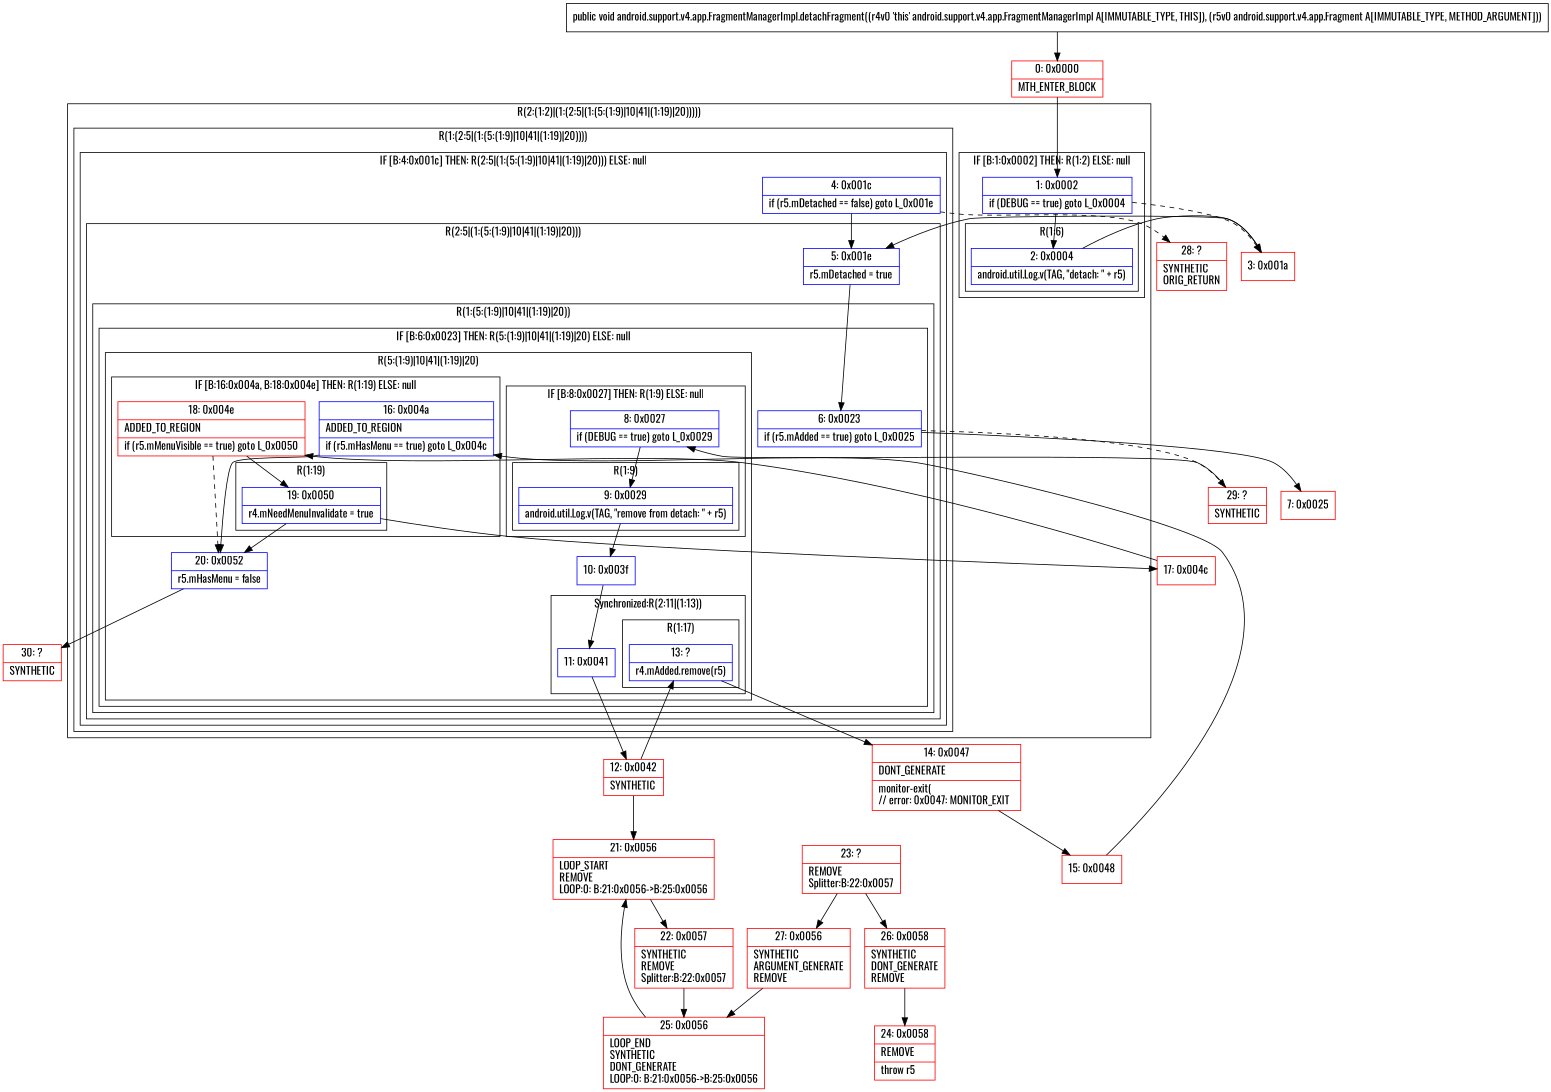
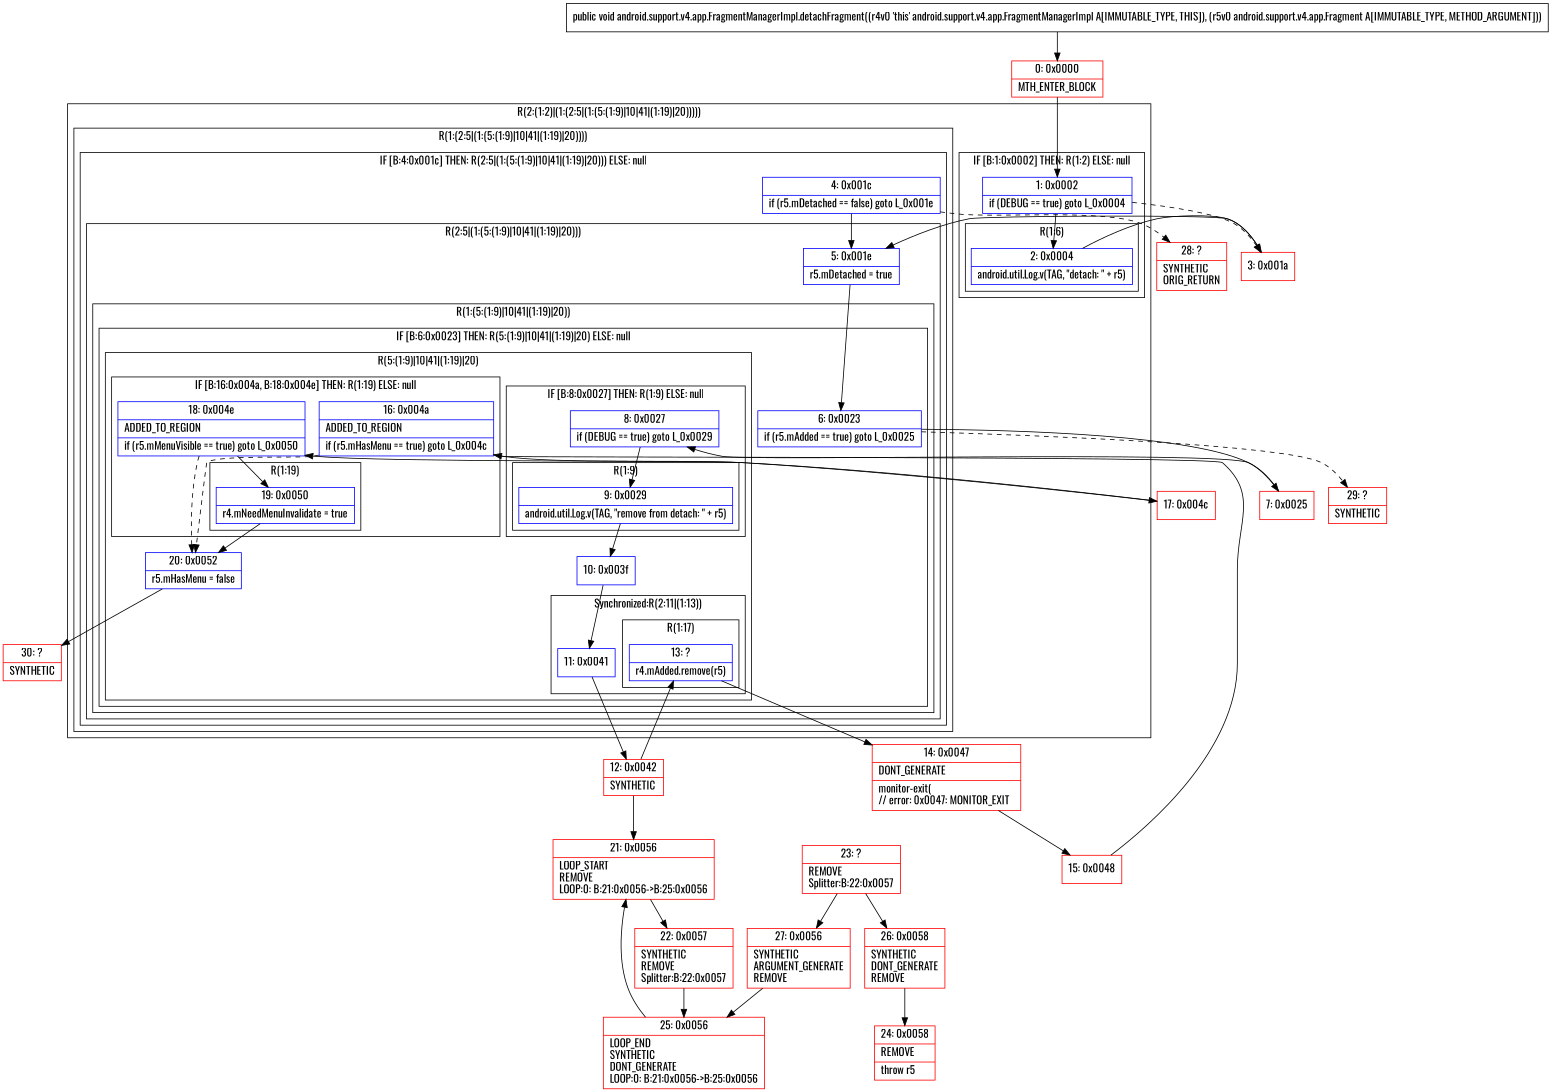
(211, 429) -> (211, 429)
(965, 457) -> (992, 457)
(230, 469) -> (246, 458)
(764, 552) -> (822, 468)
